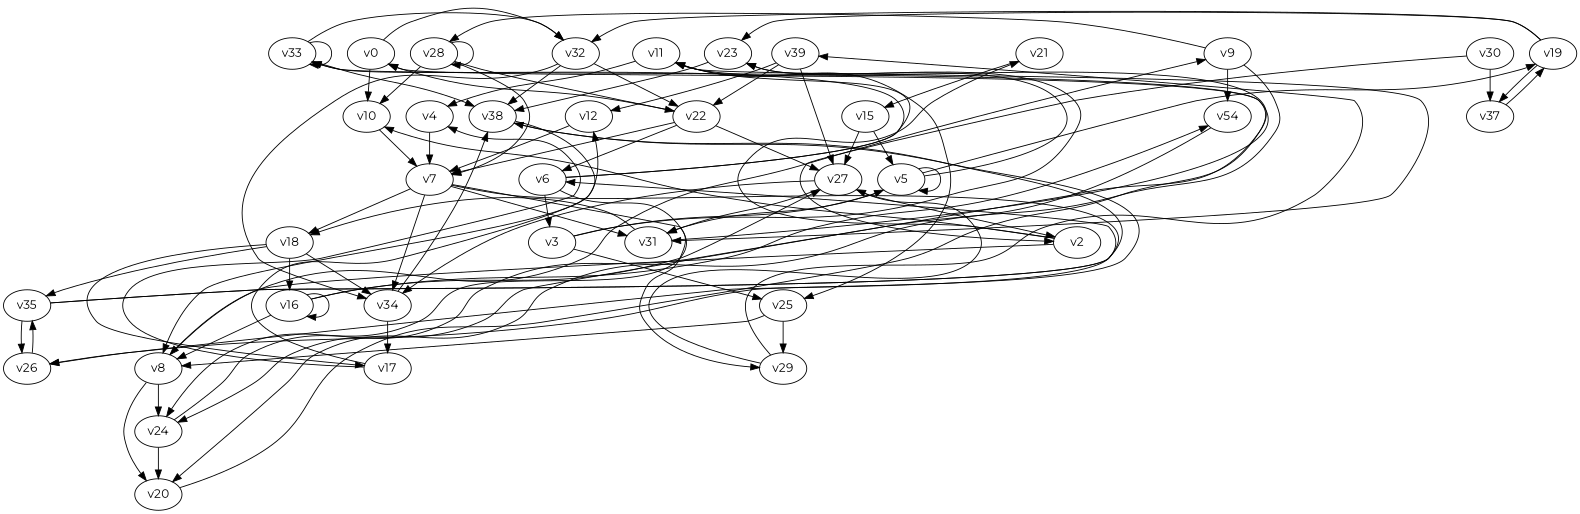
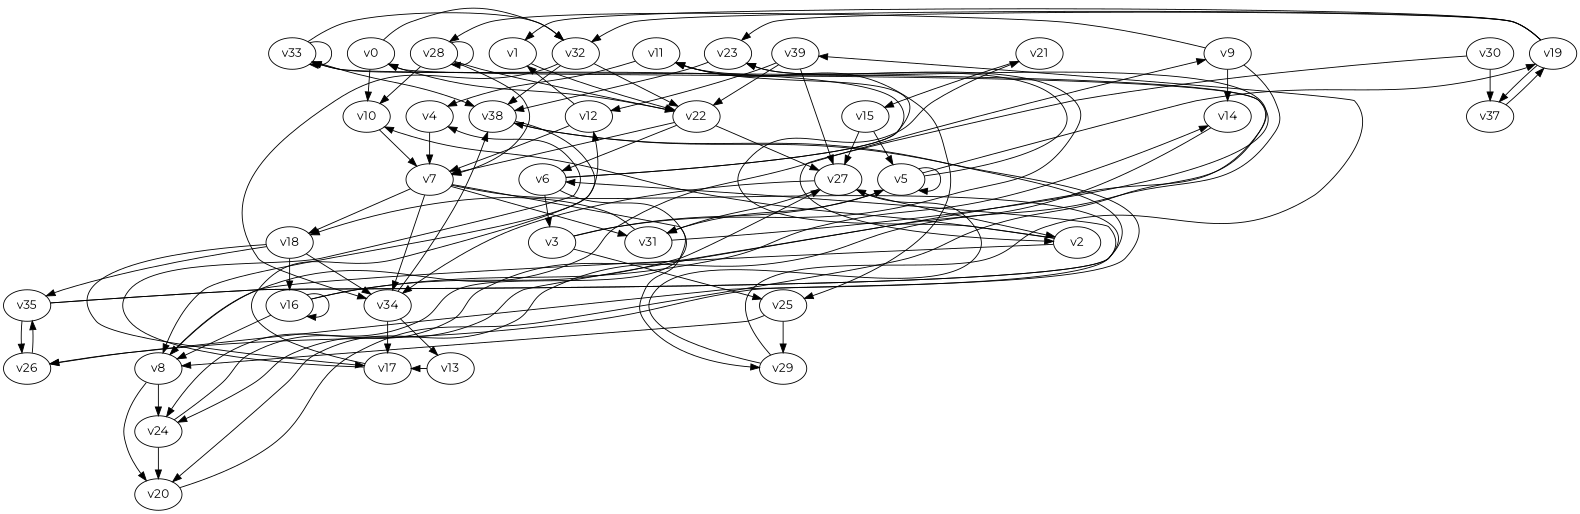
none -> (513, 54)
(1228, 117) -> (1228, 117)
(1427, 134) -> none
none -> (451, 369)
